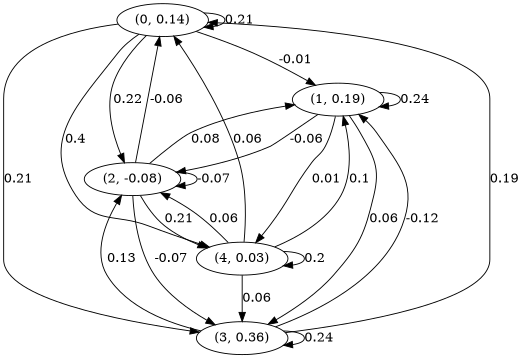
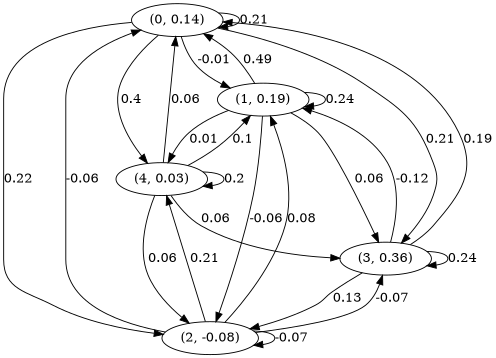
none -> (236, 58)
